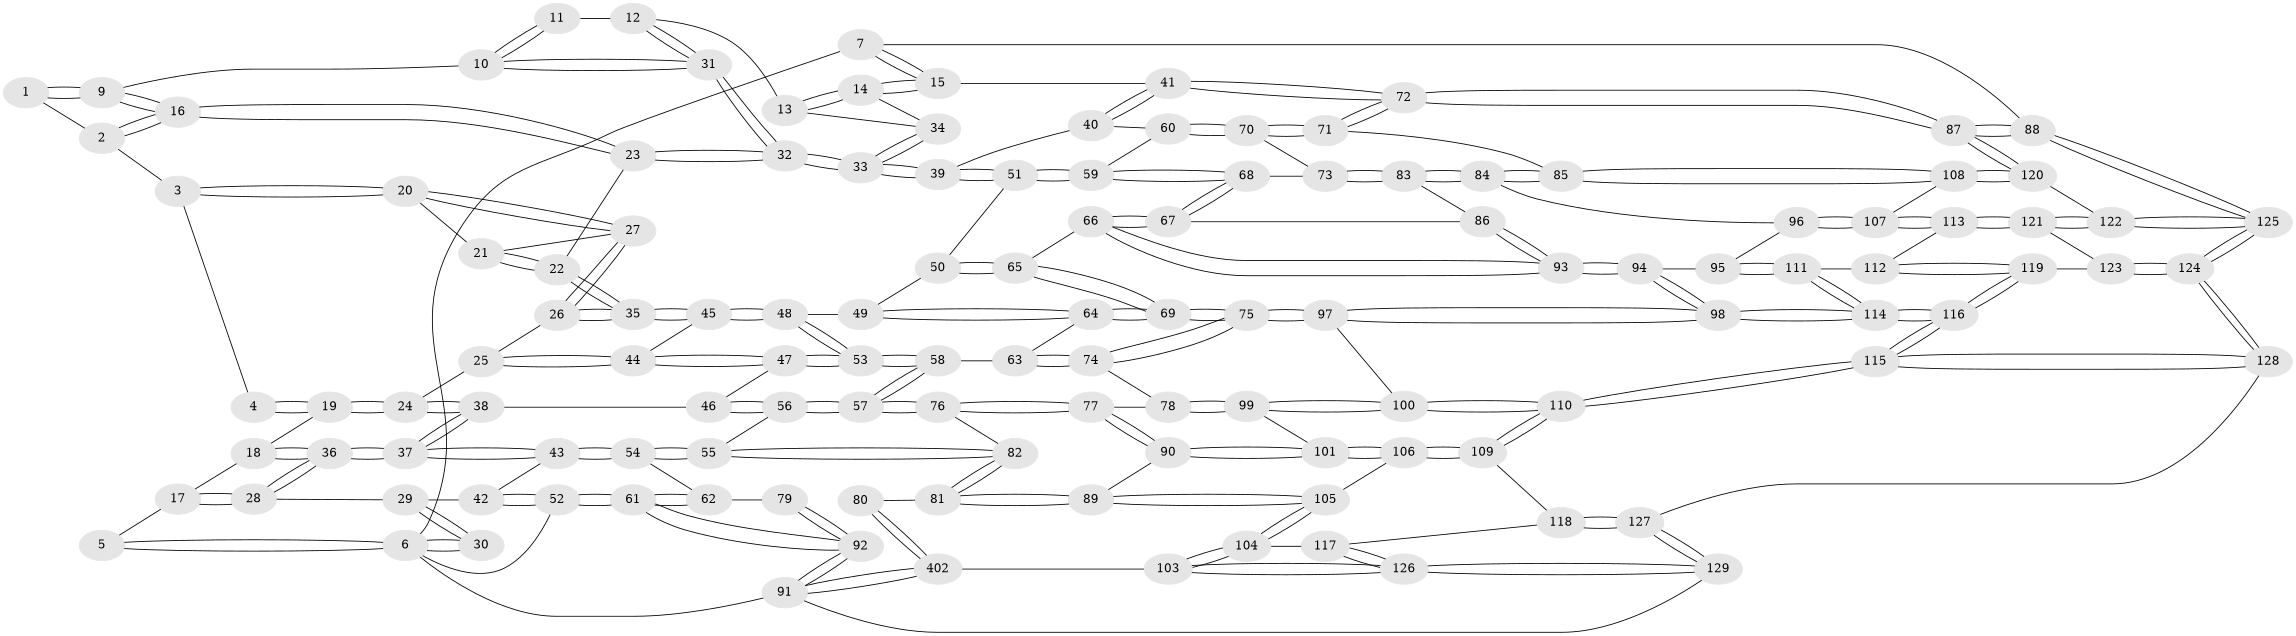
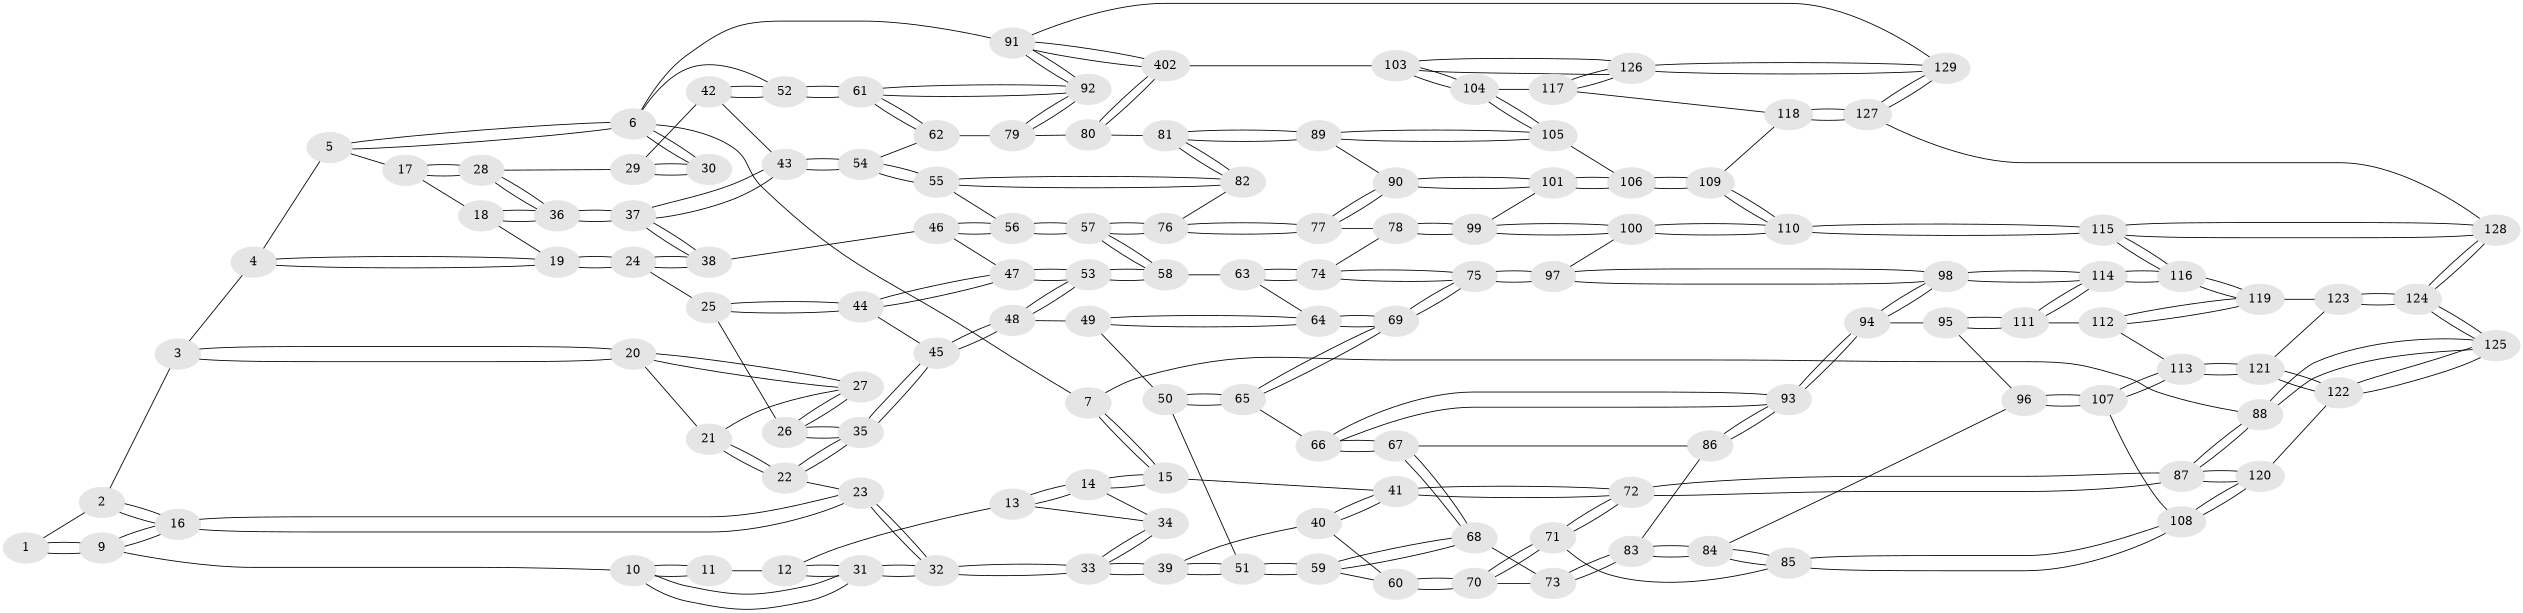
none -> (1051, 135)
none -> (292, 205)
